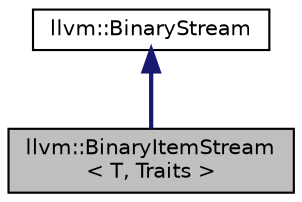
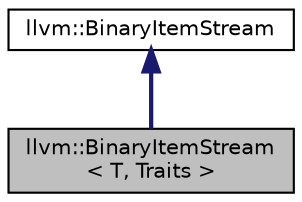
(151, 30) -> (151, 30)
